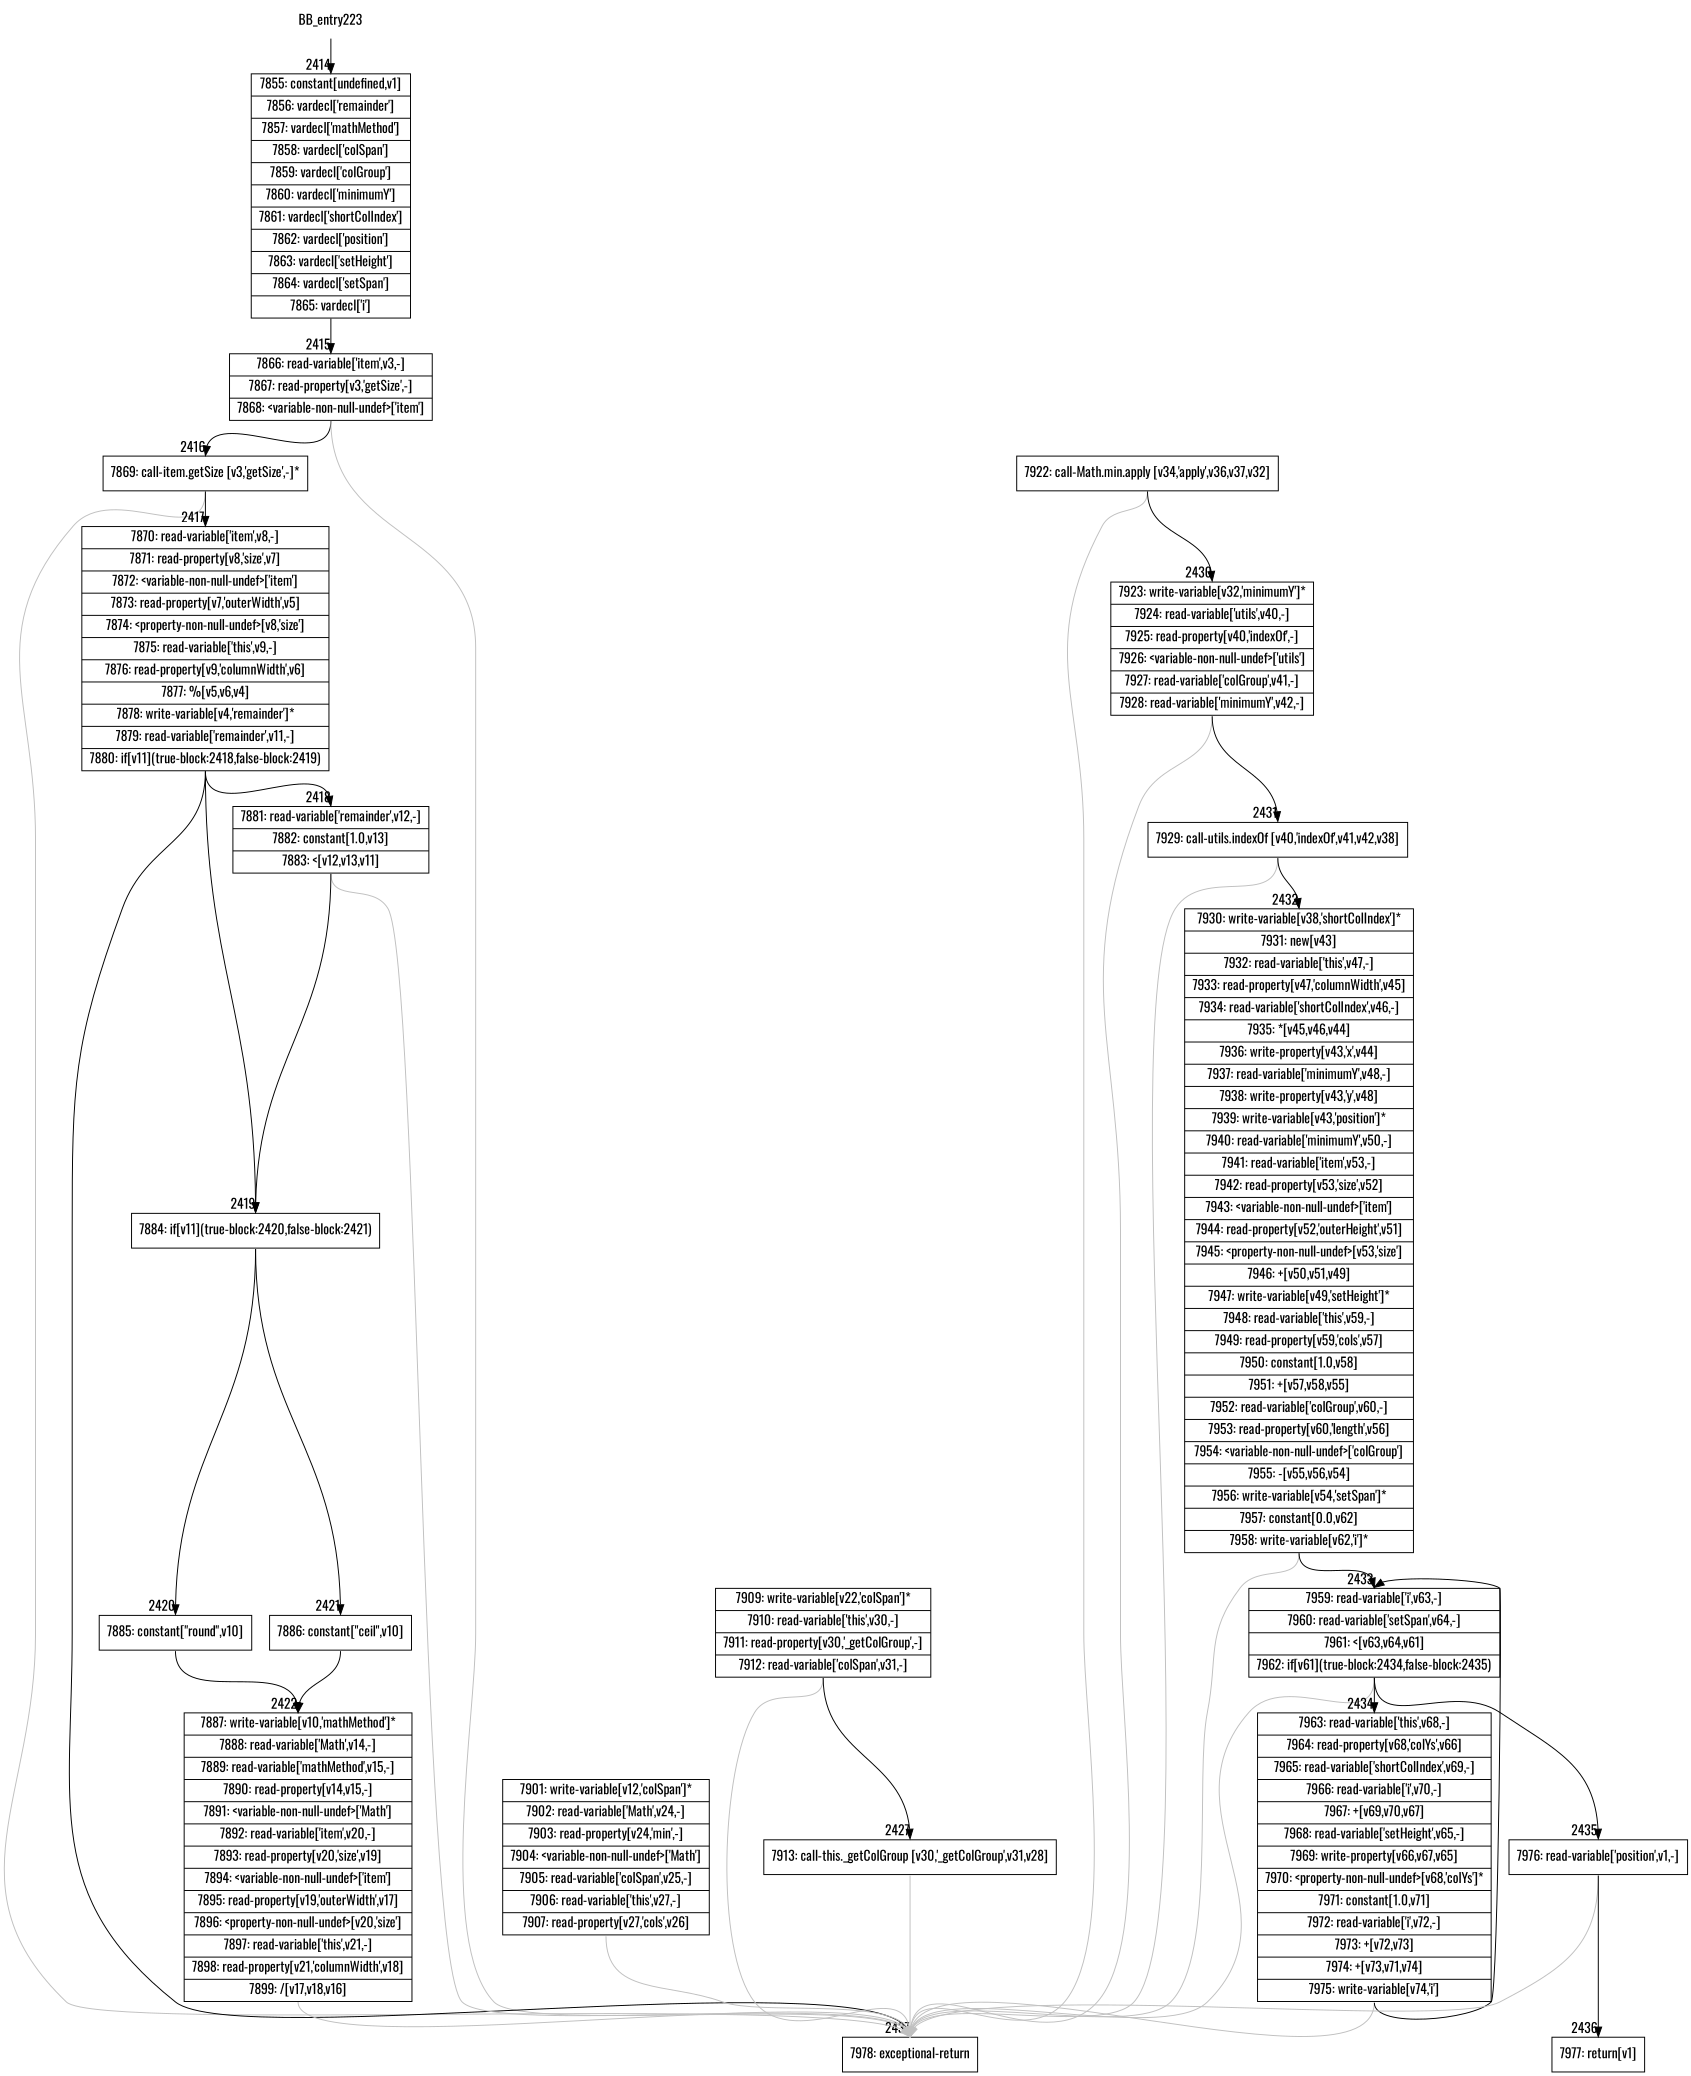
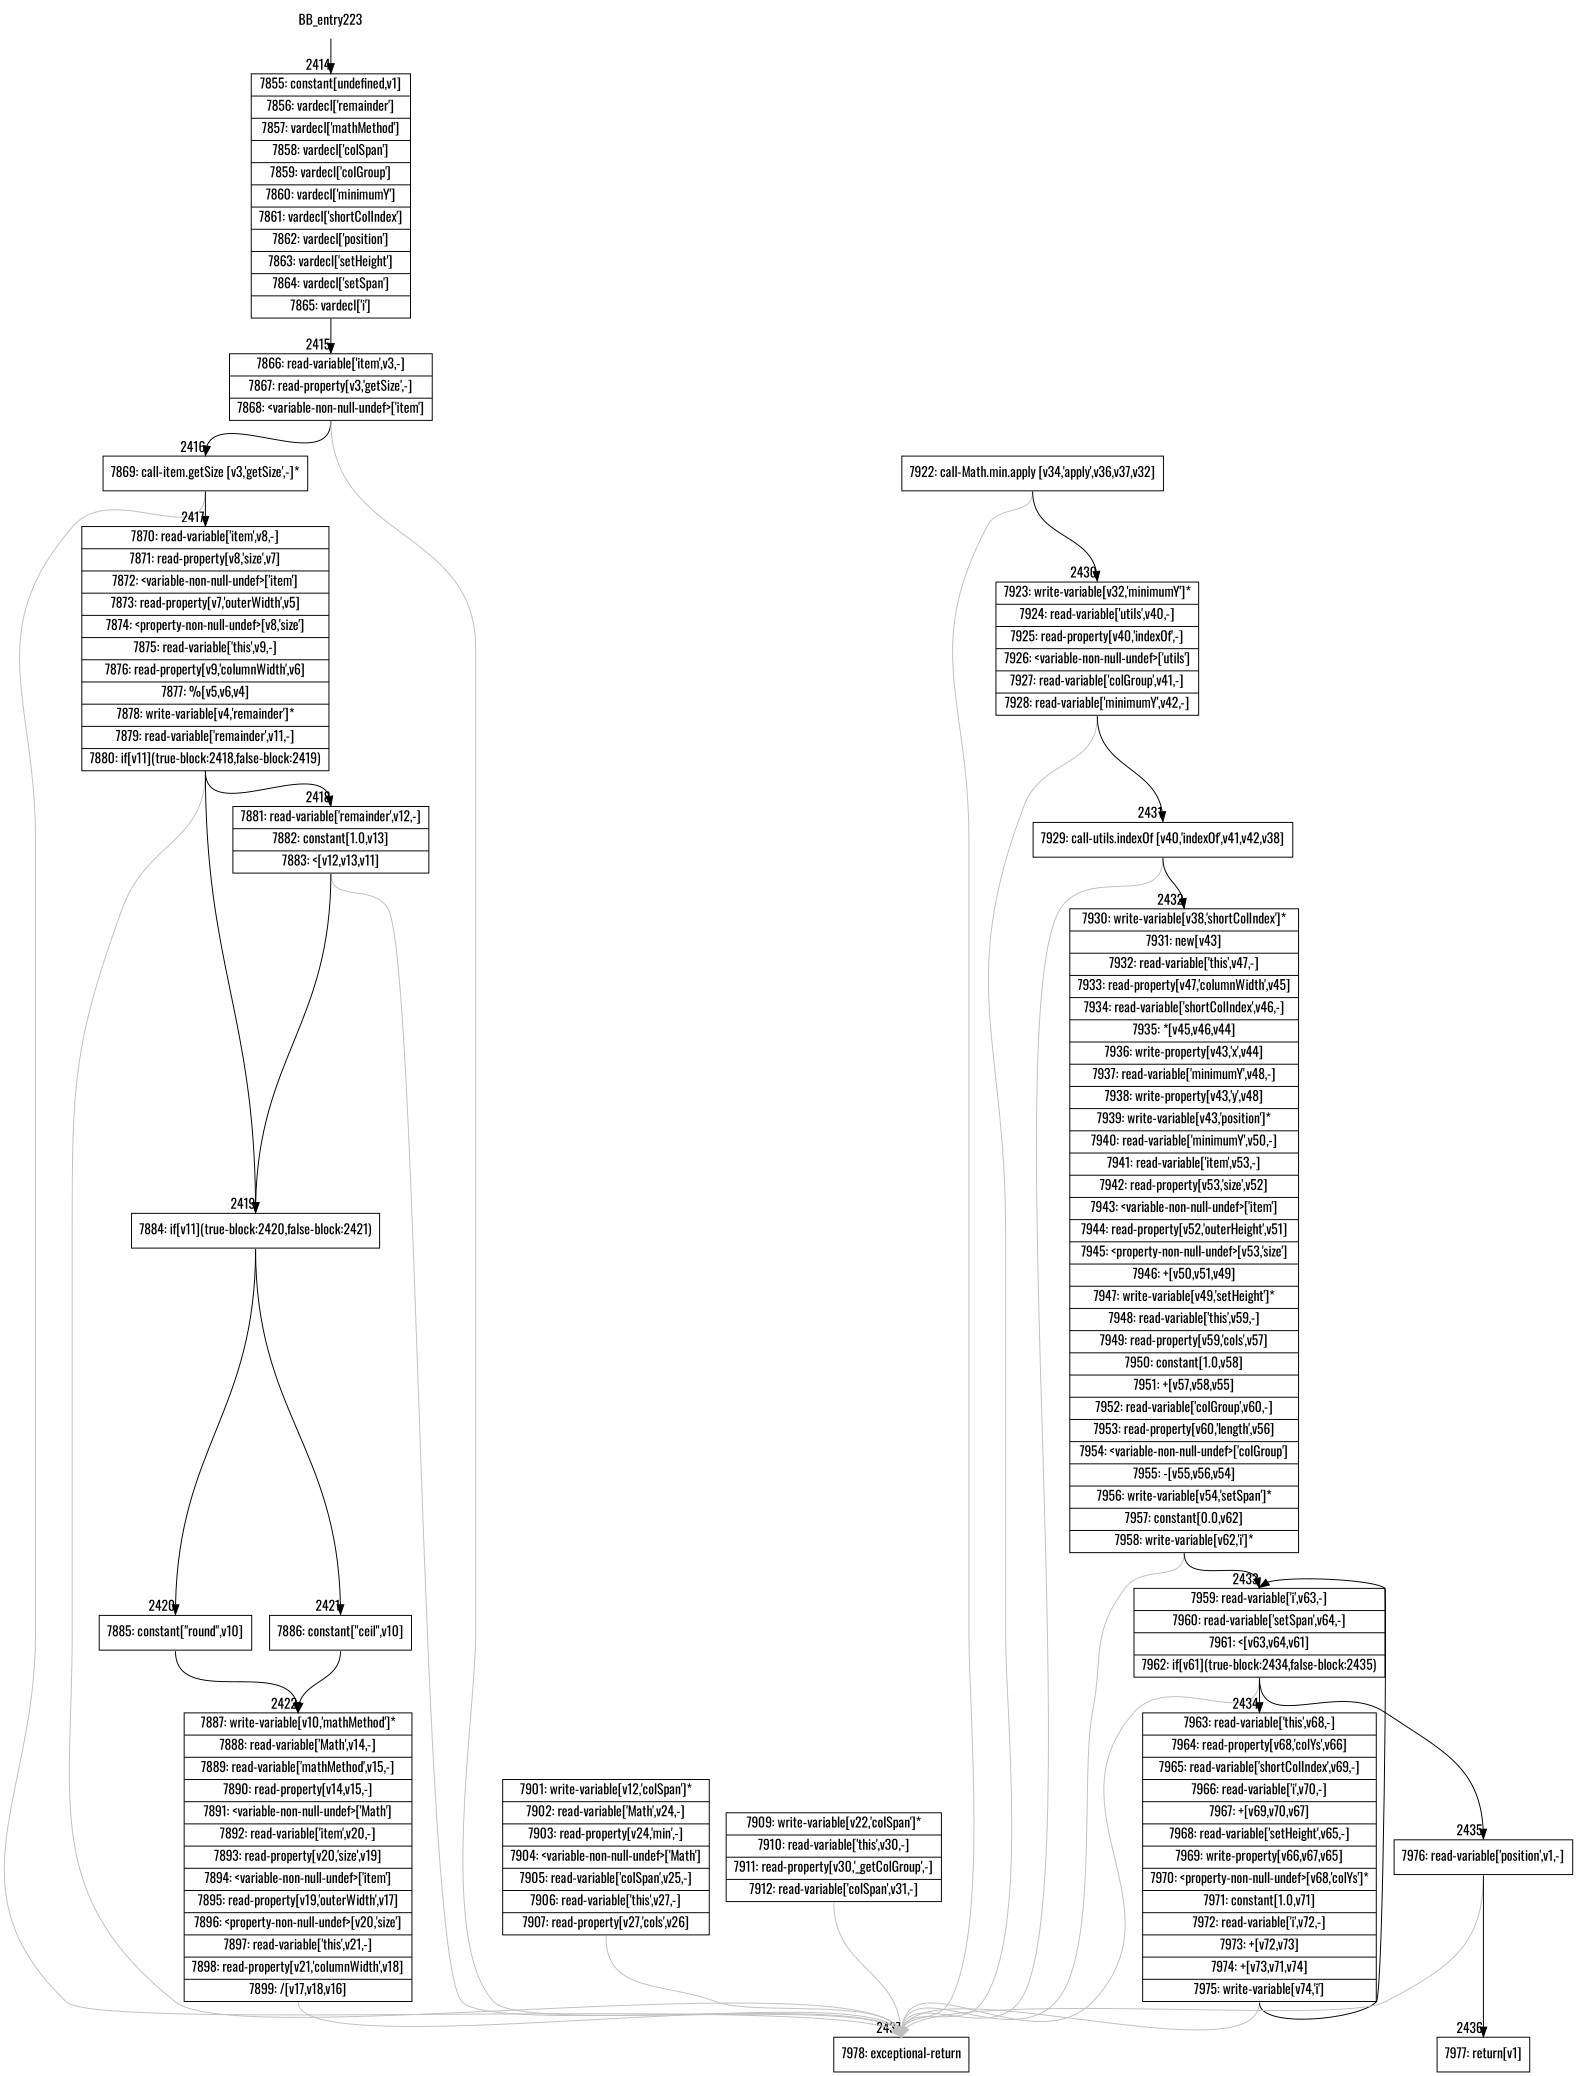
(70, 1755) -> (70, 1751)
(910, 1857) -> none
